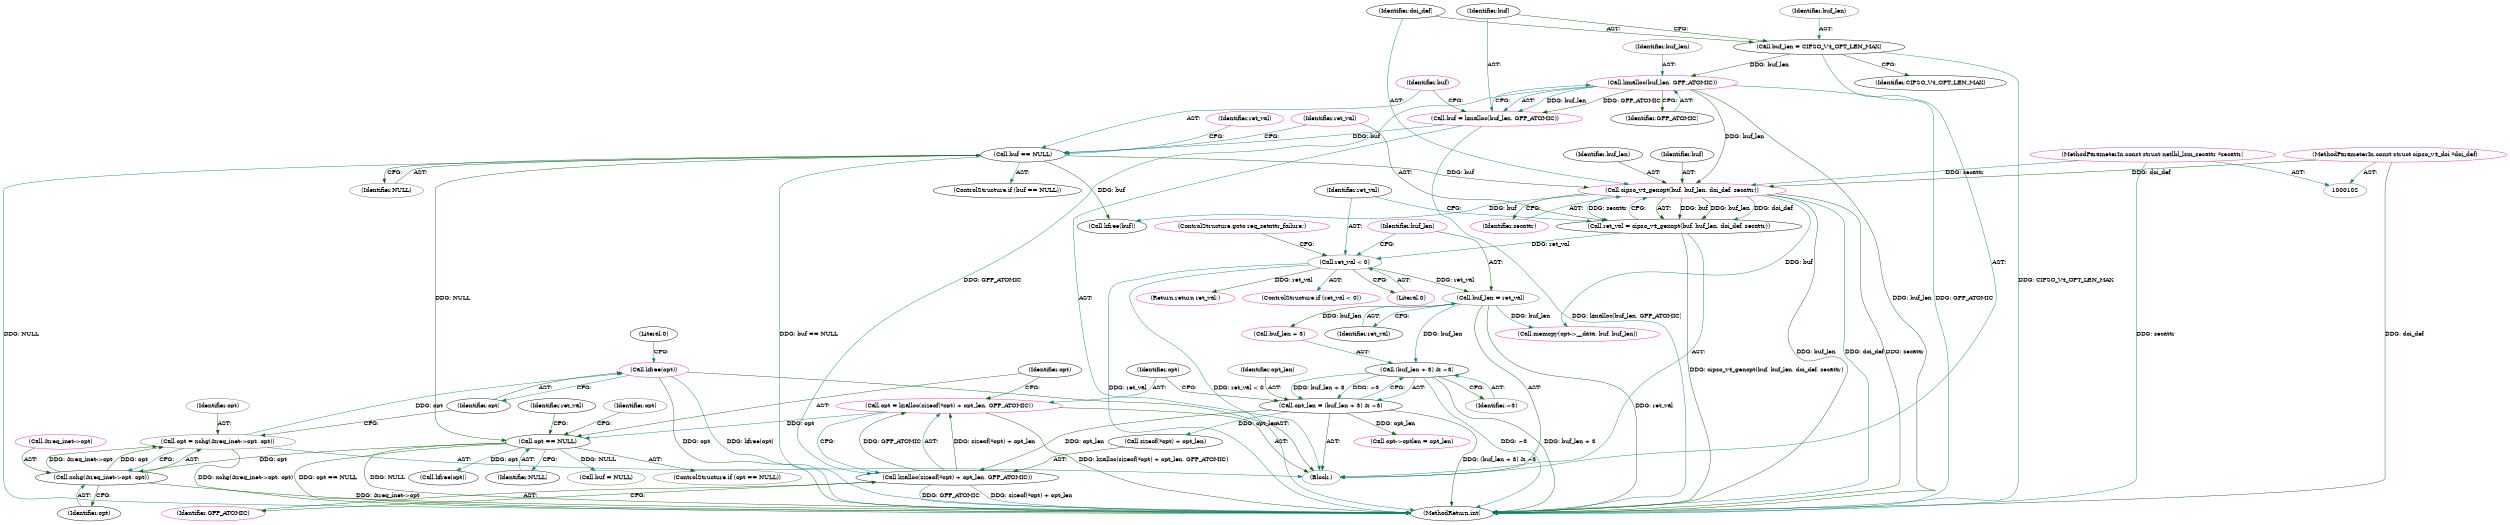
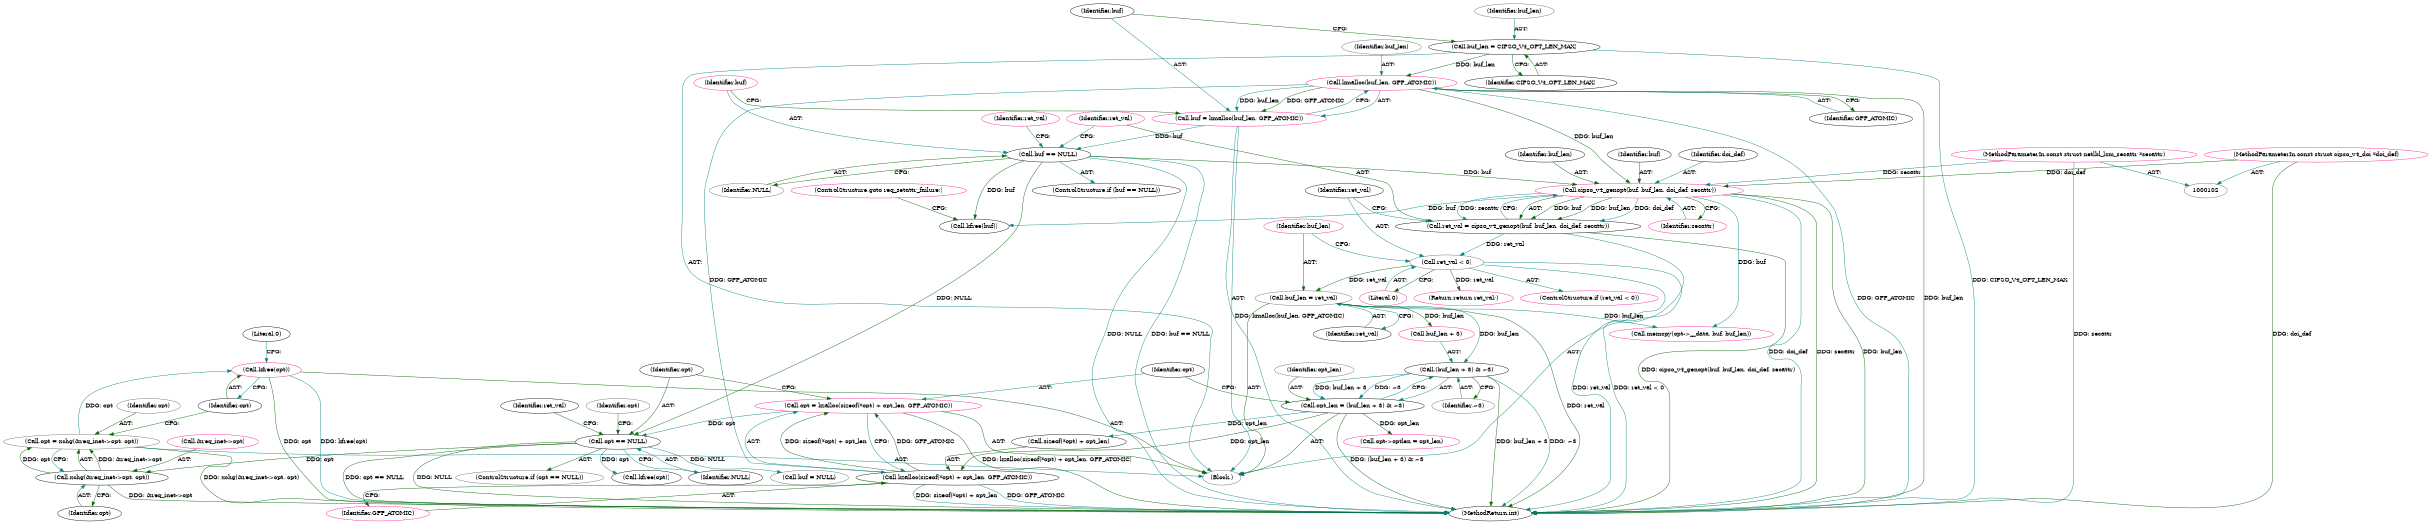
(1592, 31) -> (1534, 66)
(1292, 244) -> (926, 208)
